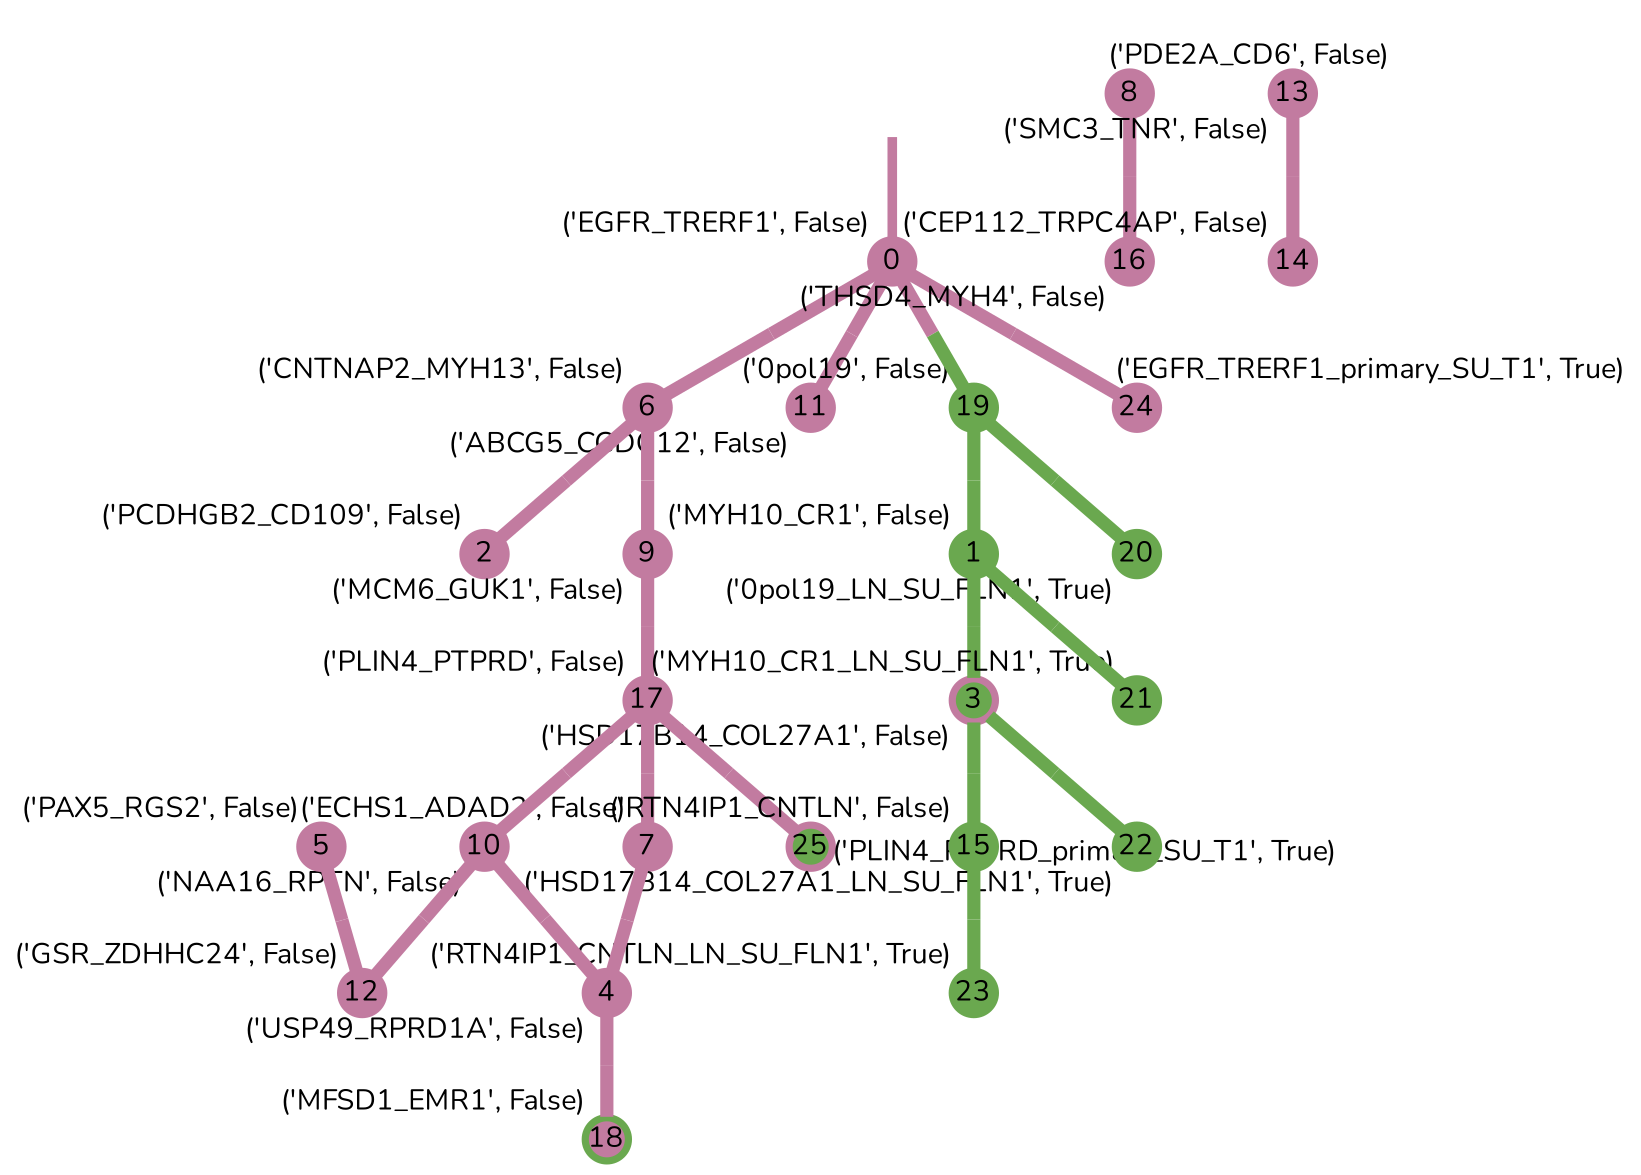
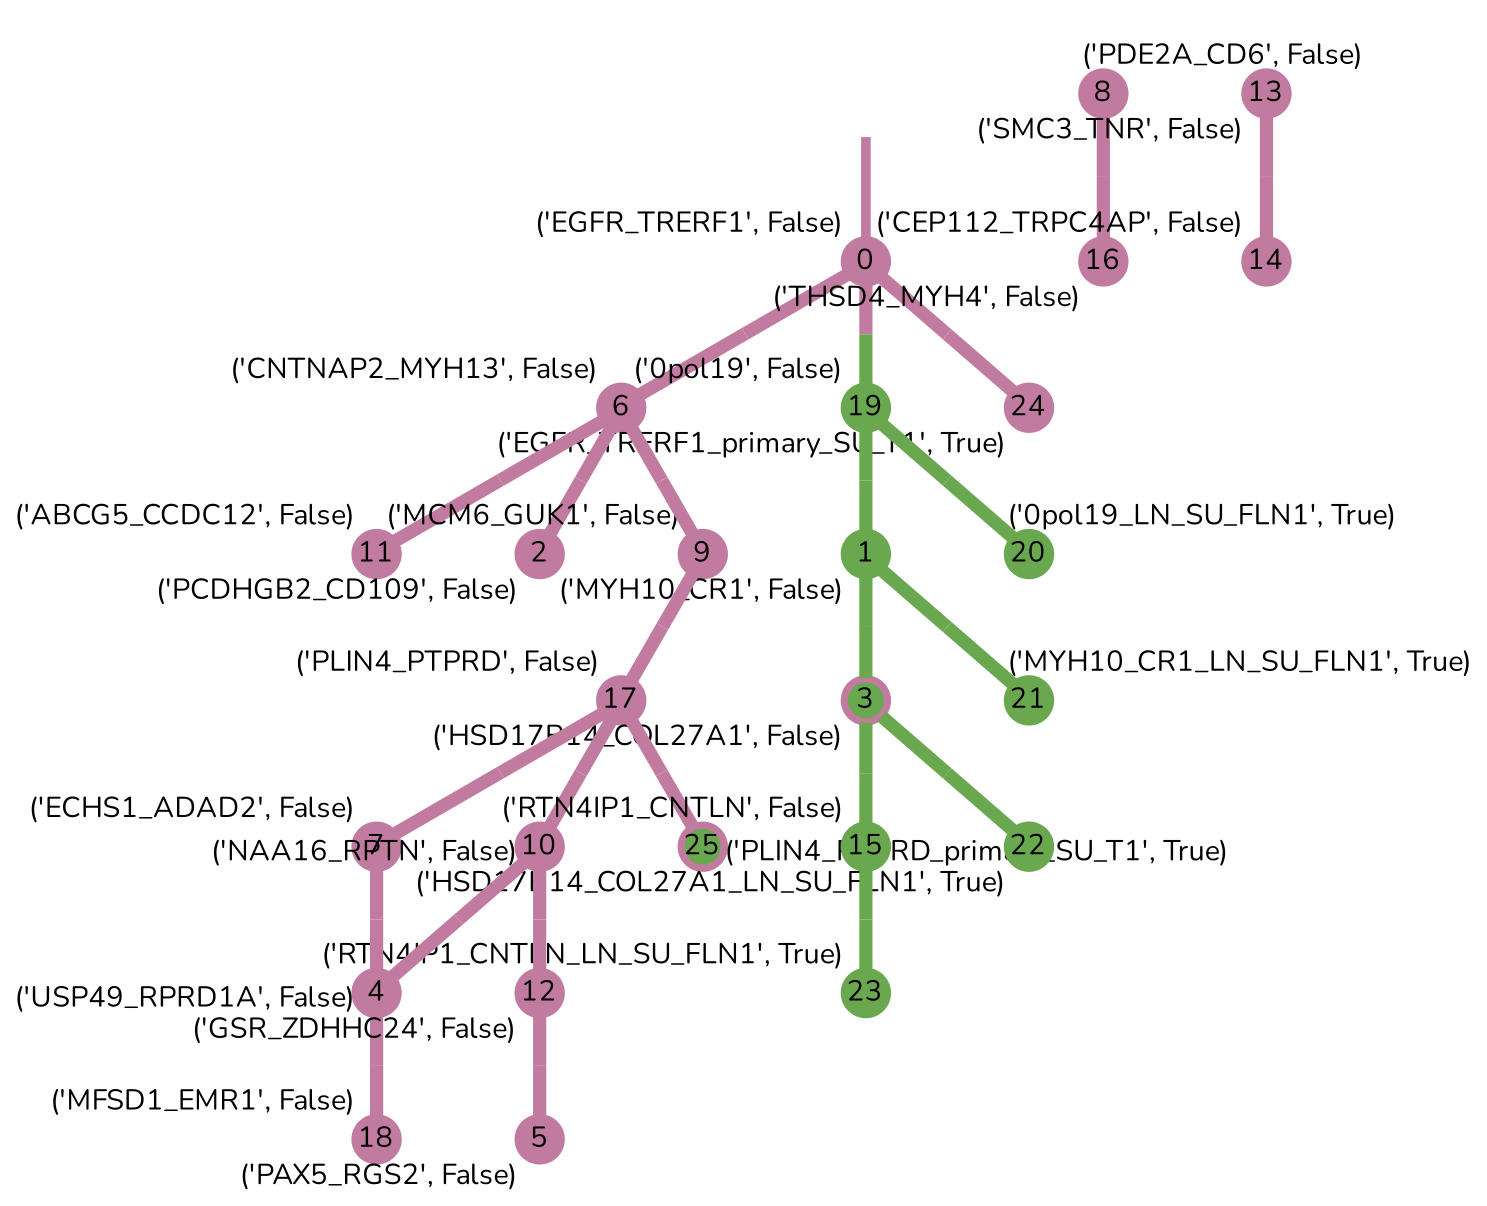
(852, 334) -> (500, 480)
(342, 920) -> (540, 1066)
(607, 1139) -> (377, 1139)
